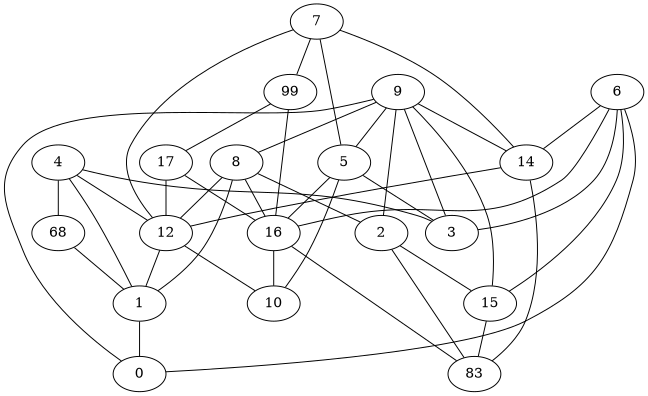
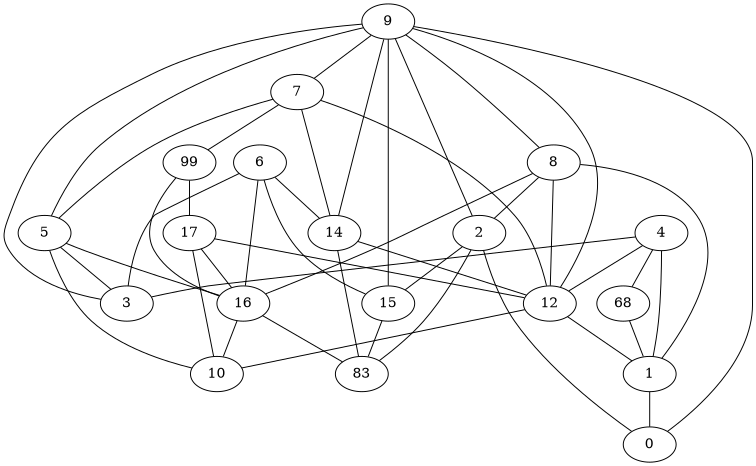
none -> (343, 57)
none -> (570, 118)
none -> (203, 304)
(475, 337) -> (541, 354)
